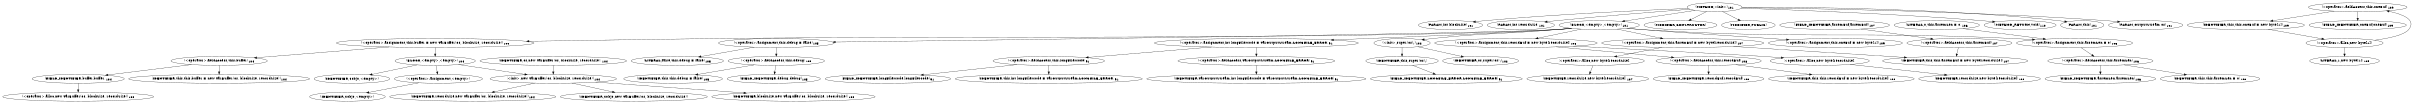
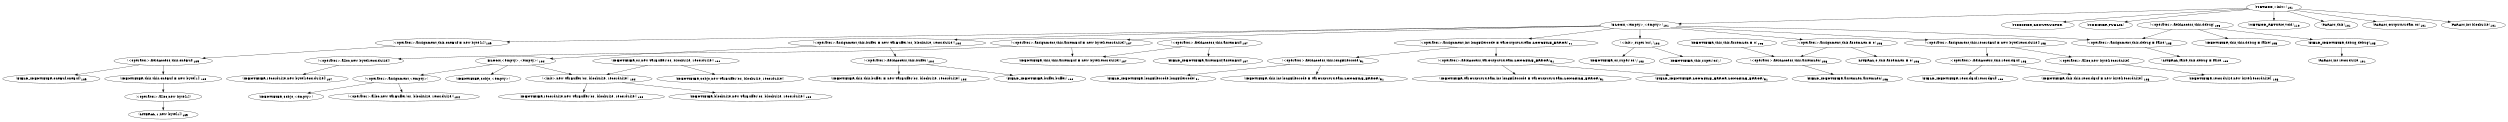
(1619, 15) -> (2342, 51)
(2408, 31) -> (300, 52)
(1894, 34) -> (1209, 51)
(2003, 34) -> (1863, 52)
(776, 51) -> (2159, 34)
(1423, 69) -> (1603, 70)
(2154, 70) -> (1757, 52)
(78, 87) -> (400, 87)
(592, 87) -> (697, 70)
